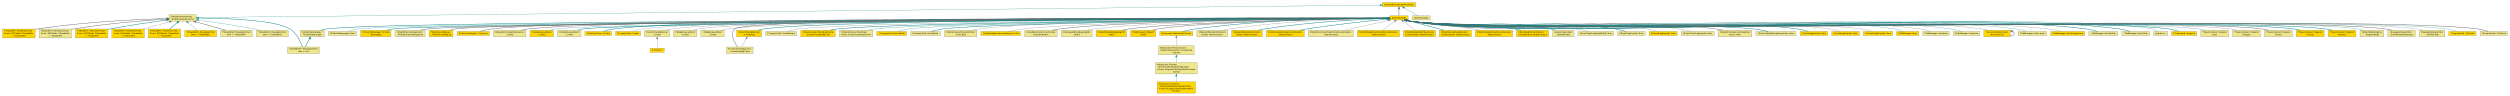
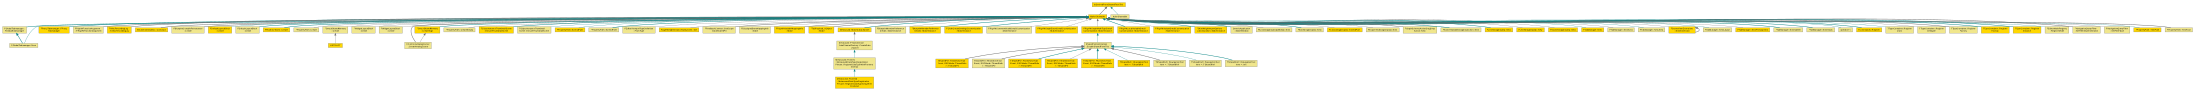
(788, 11) -> (1098, 39)
(628, 33) -> (306, 30)
(1663, 33) -> (1345, 30)
(307, 43) -> (20, 39)
